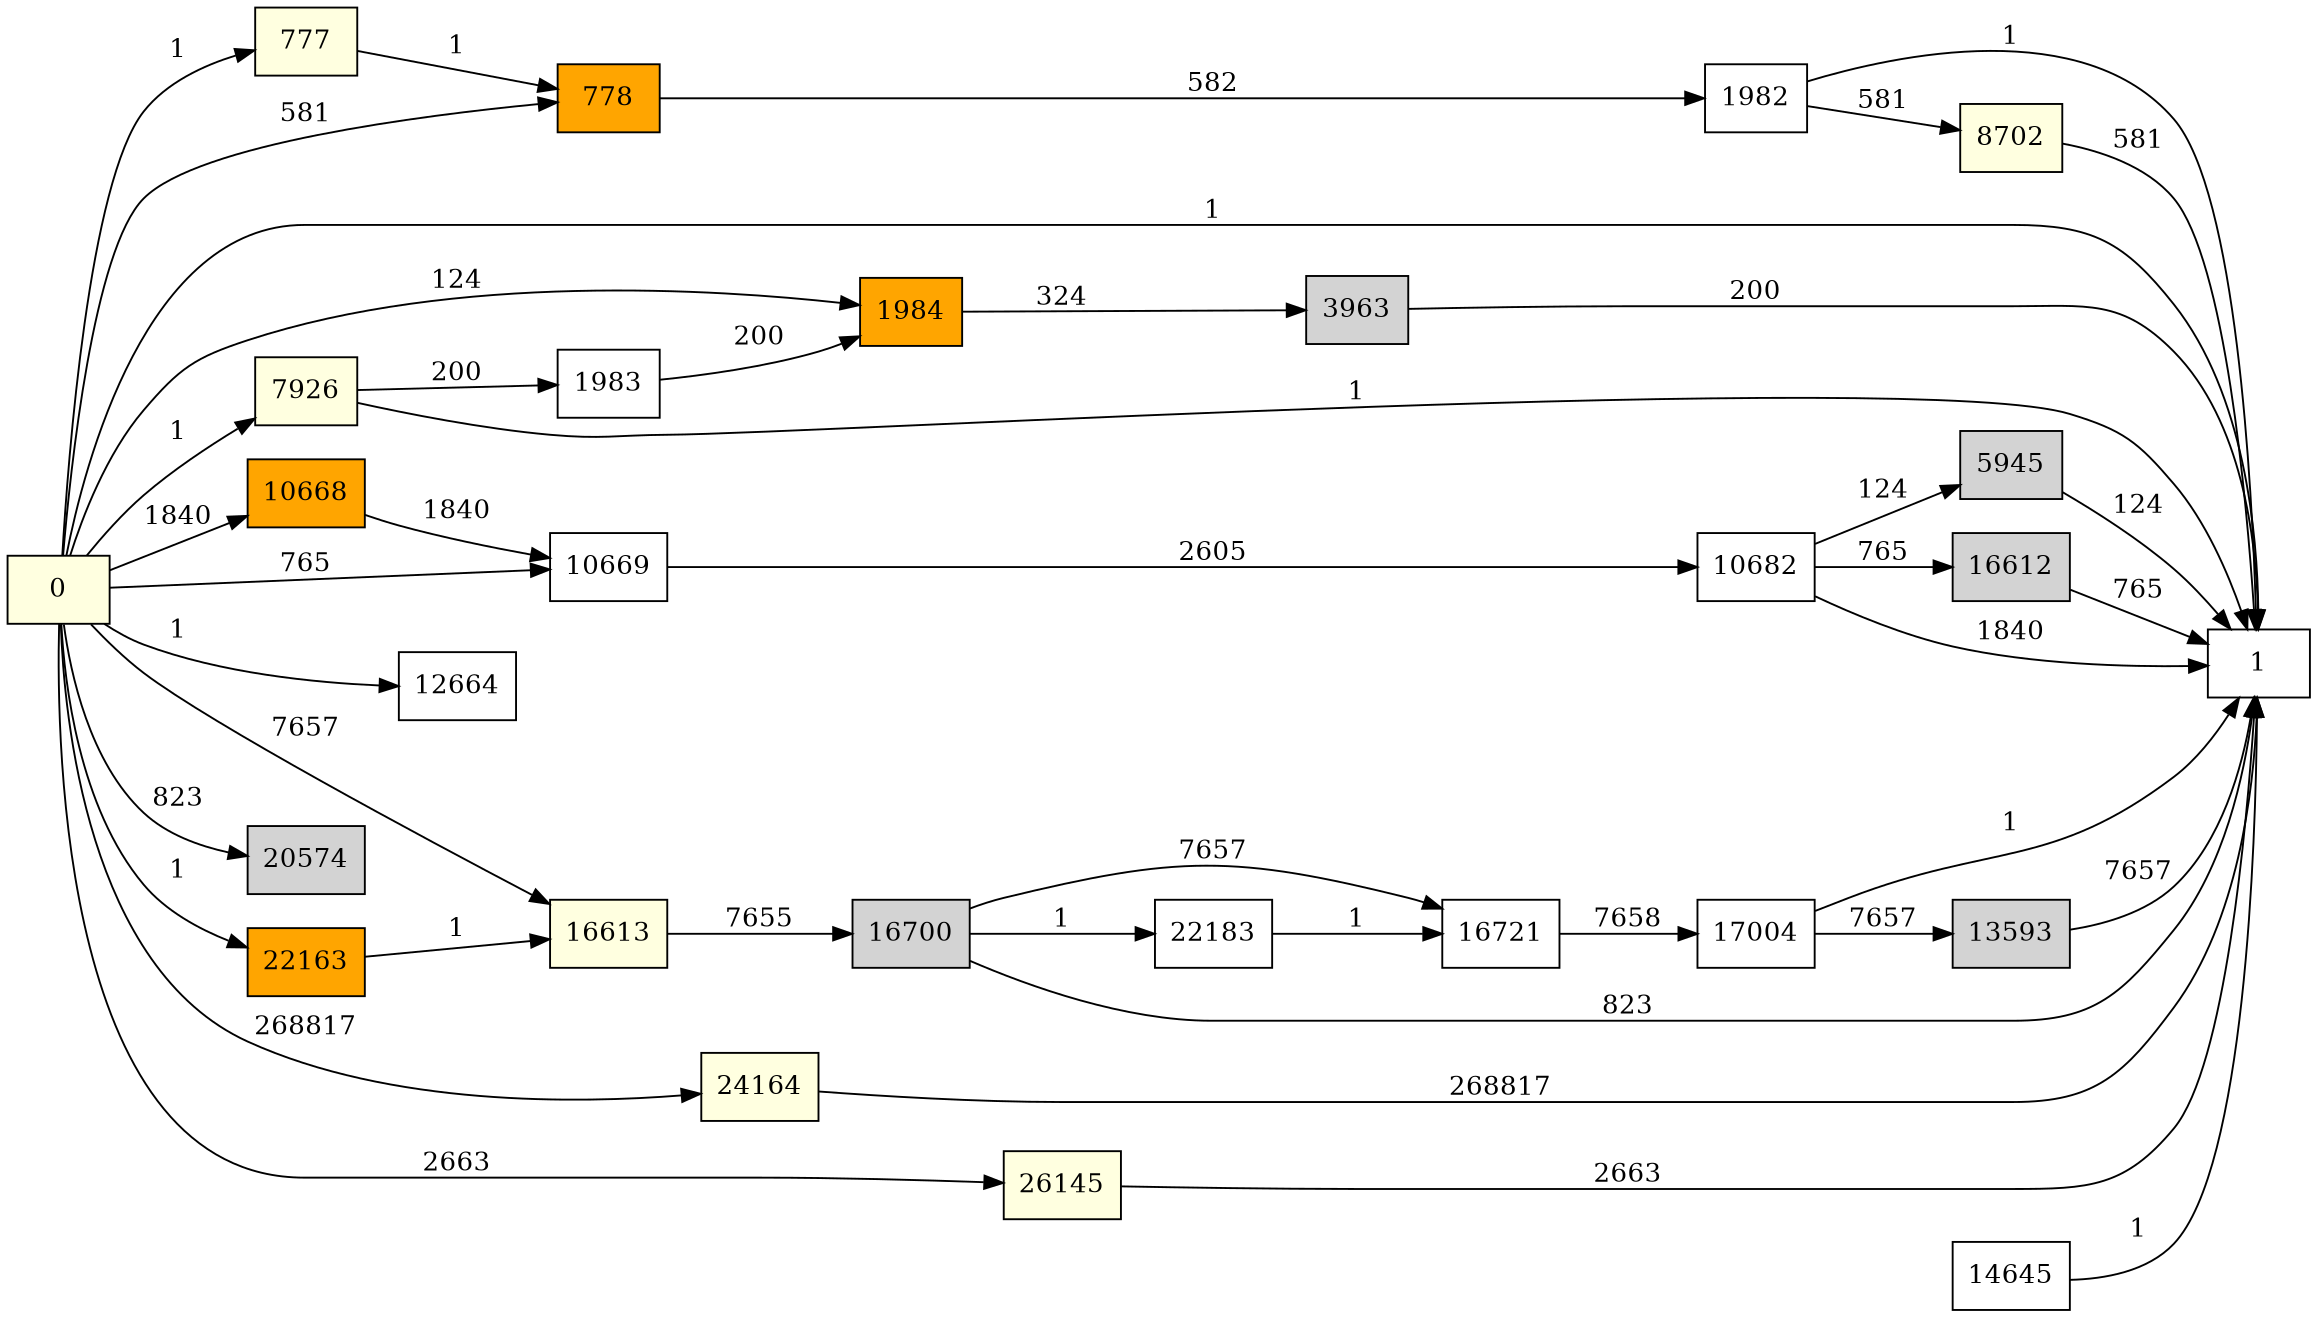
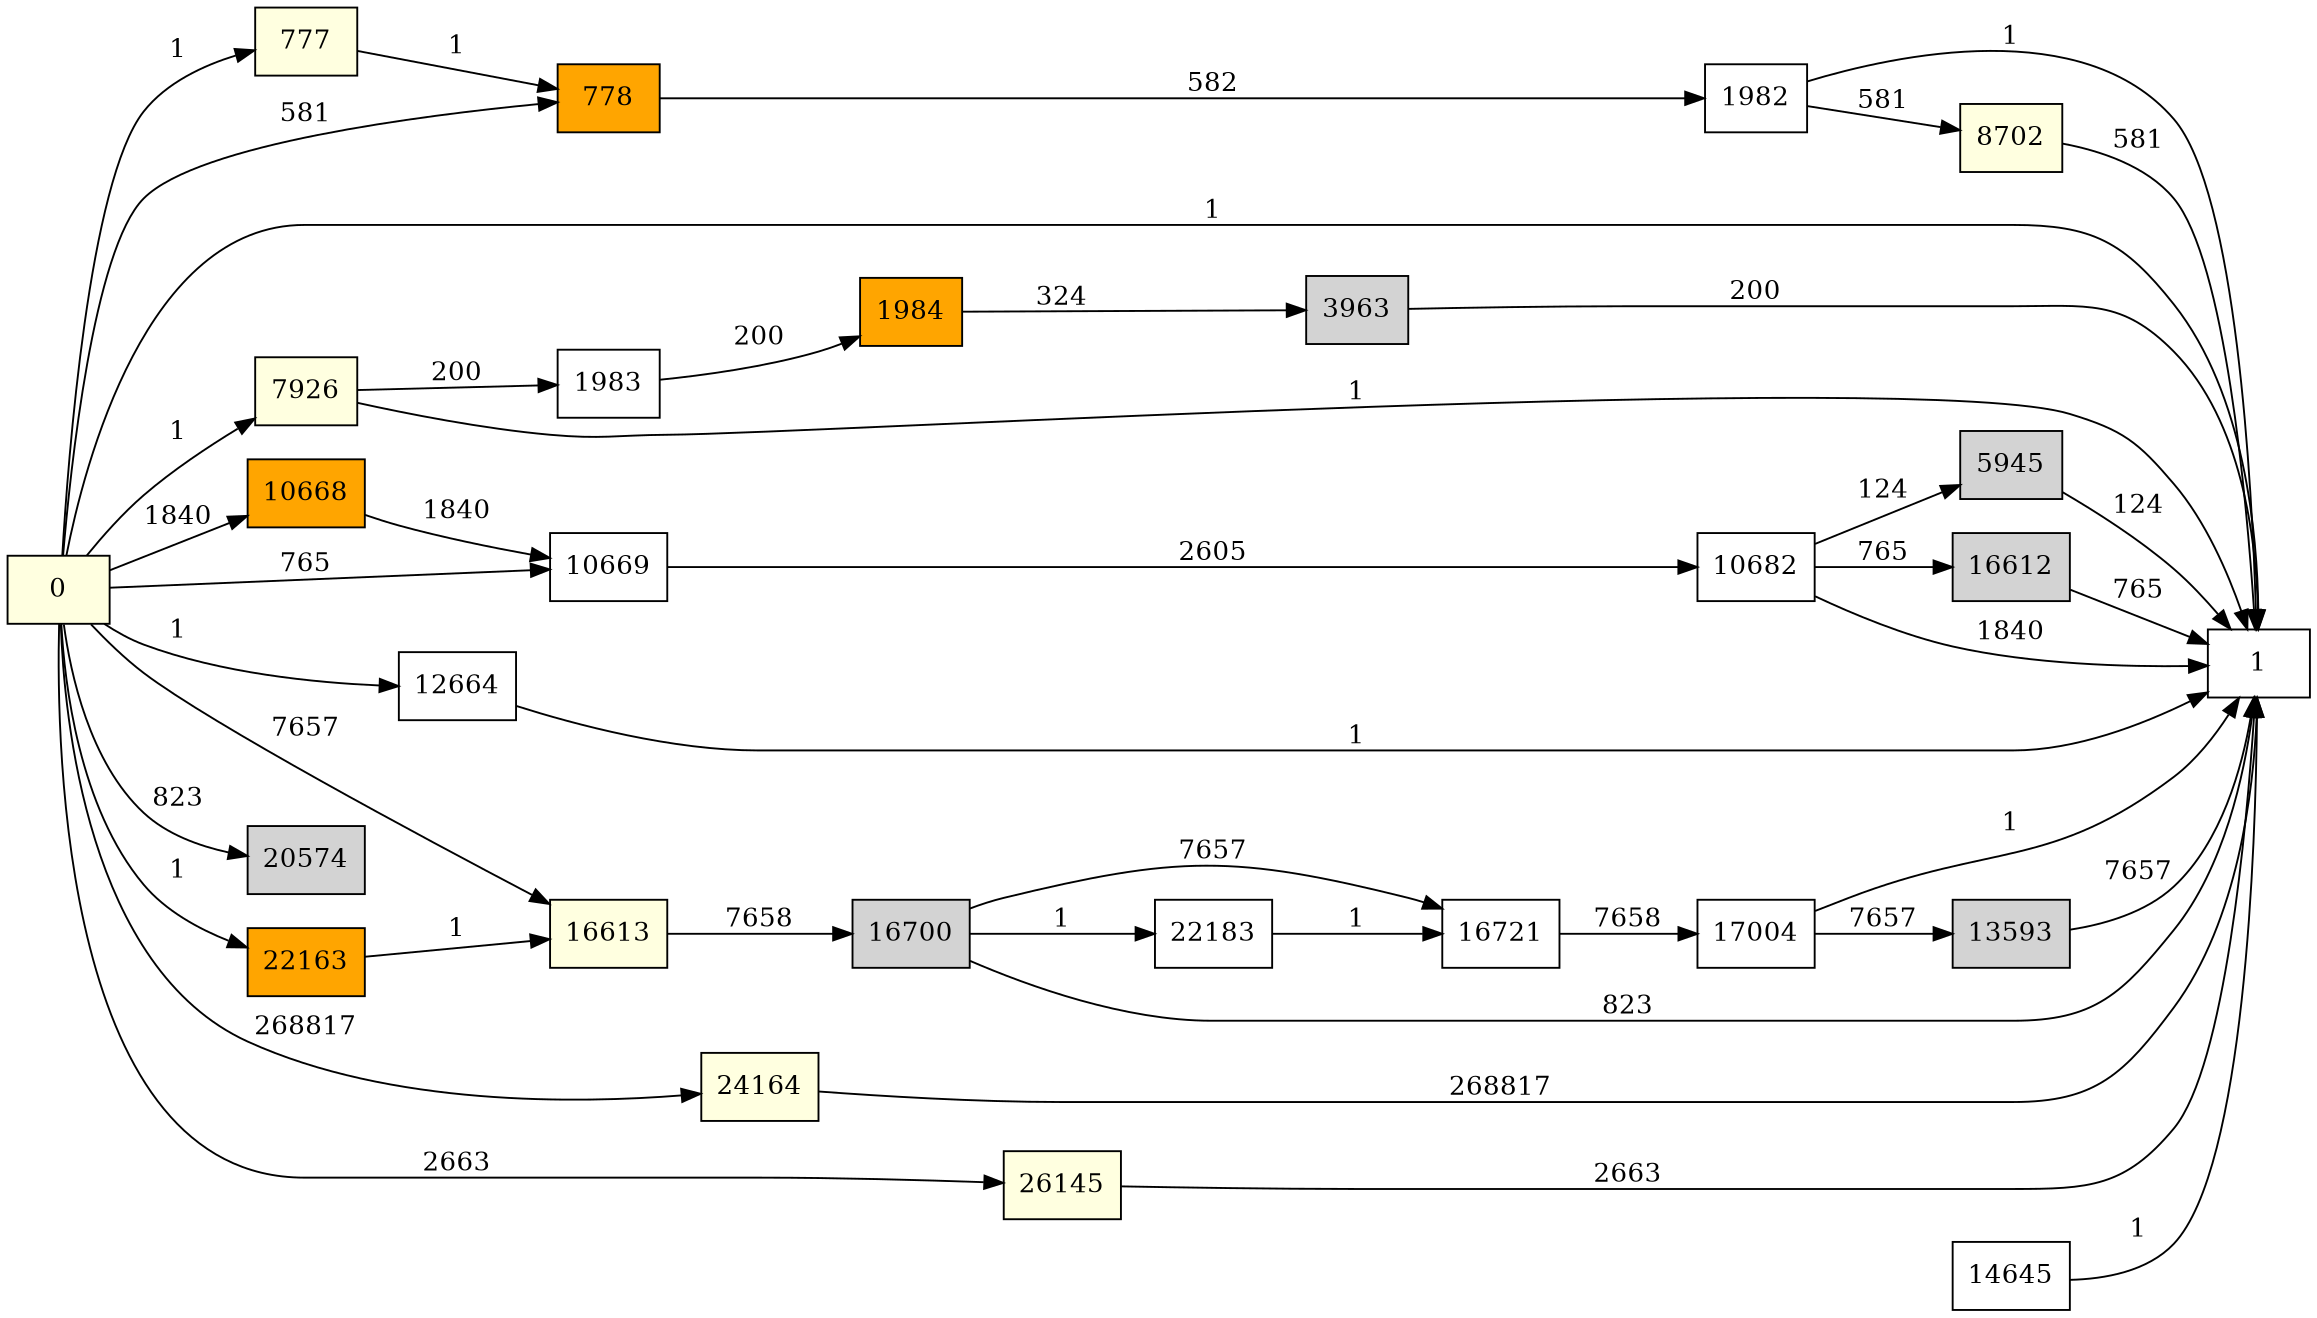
(397, 306) -> none
none -> (1355, 750)
(760, 920) -> (760, 920)
